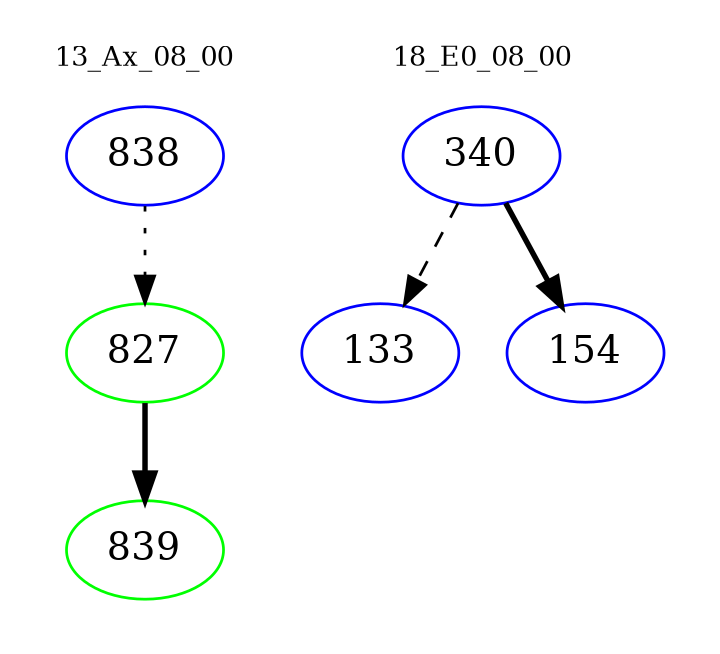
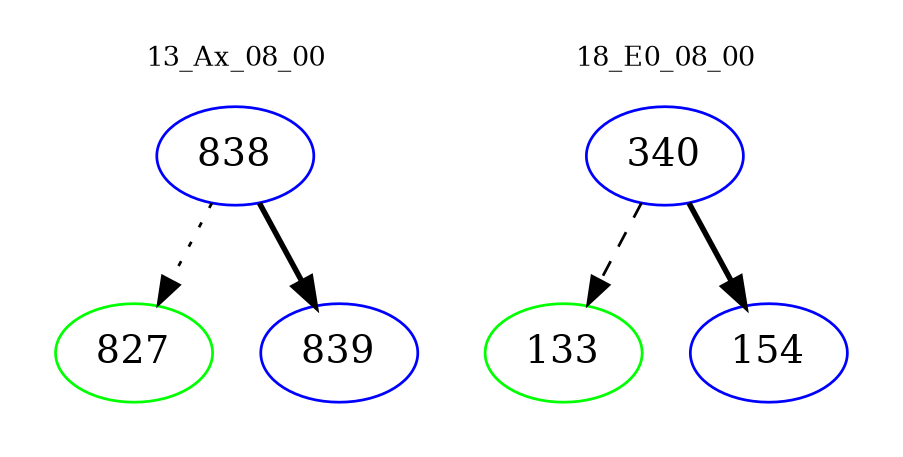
(380, 353) -> (564, 353)
(145, 438) -> (281, 242)
(145, 550) -> (339, 353)
